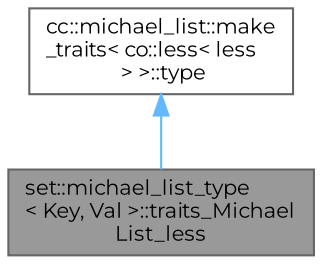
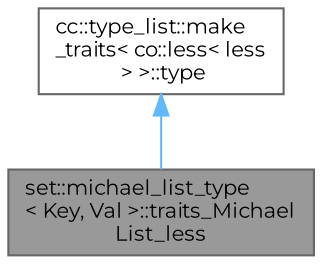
(161, 51) -> (161, 51)
